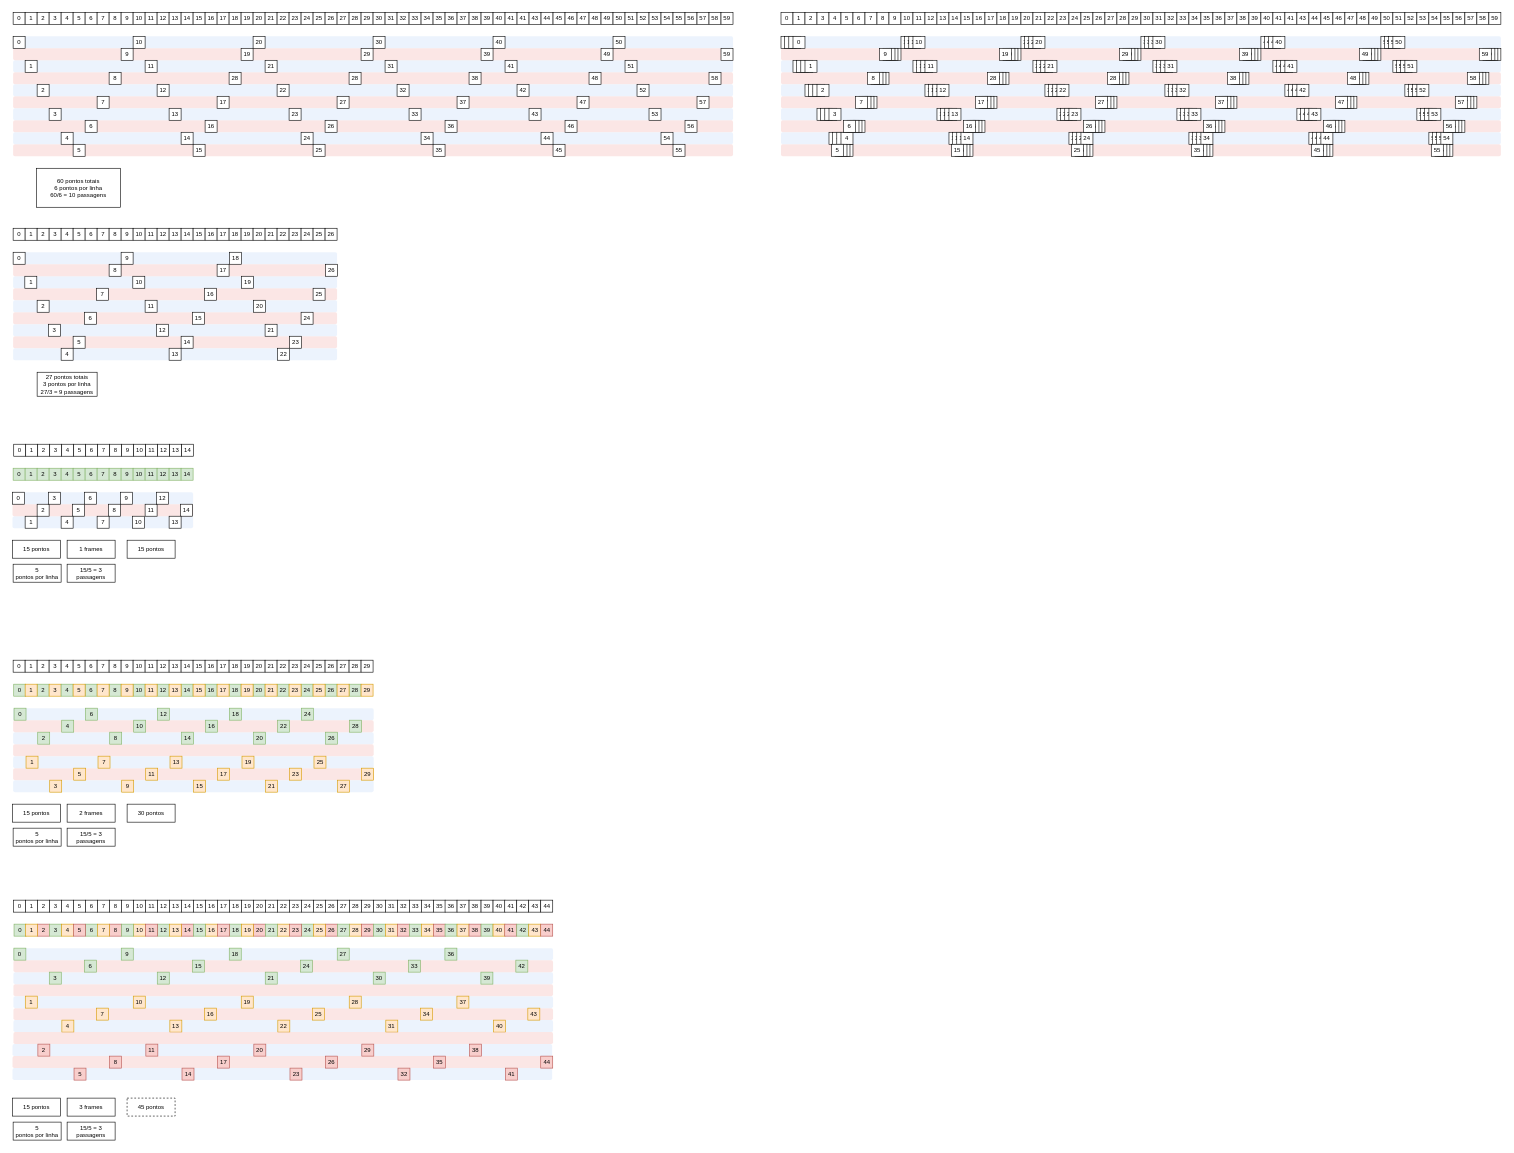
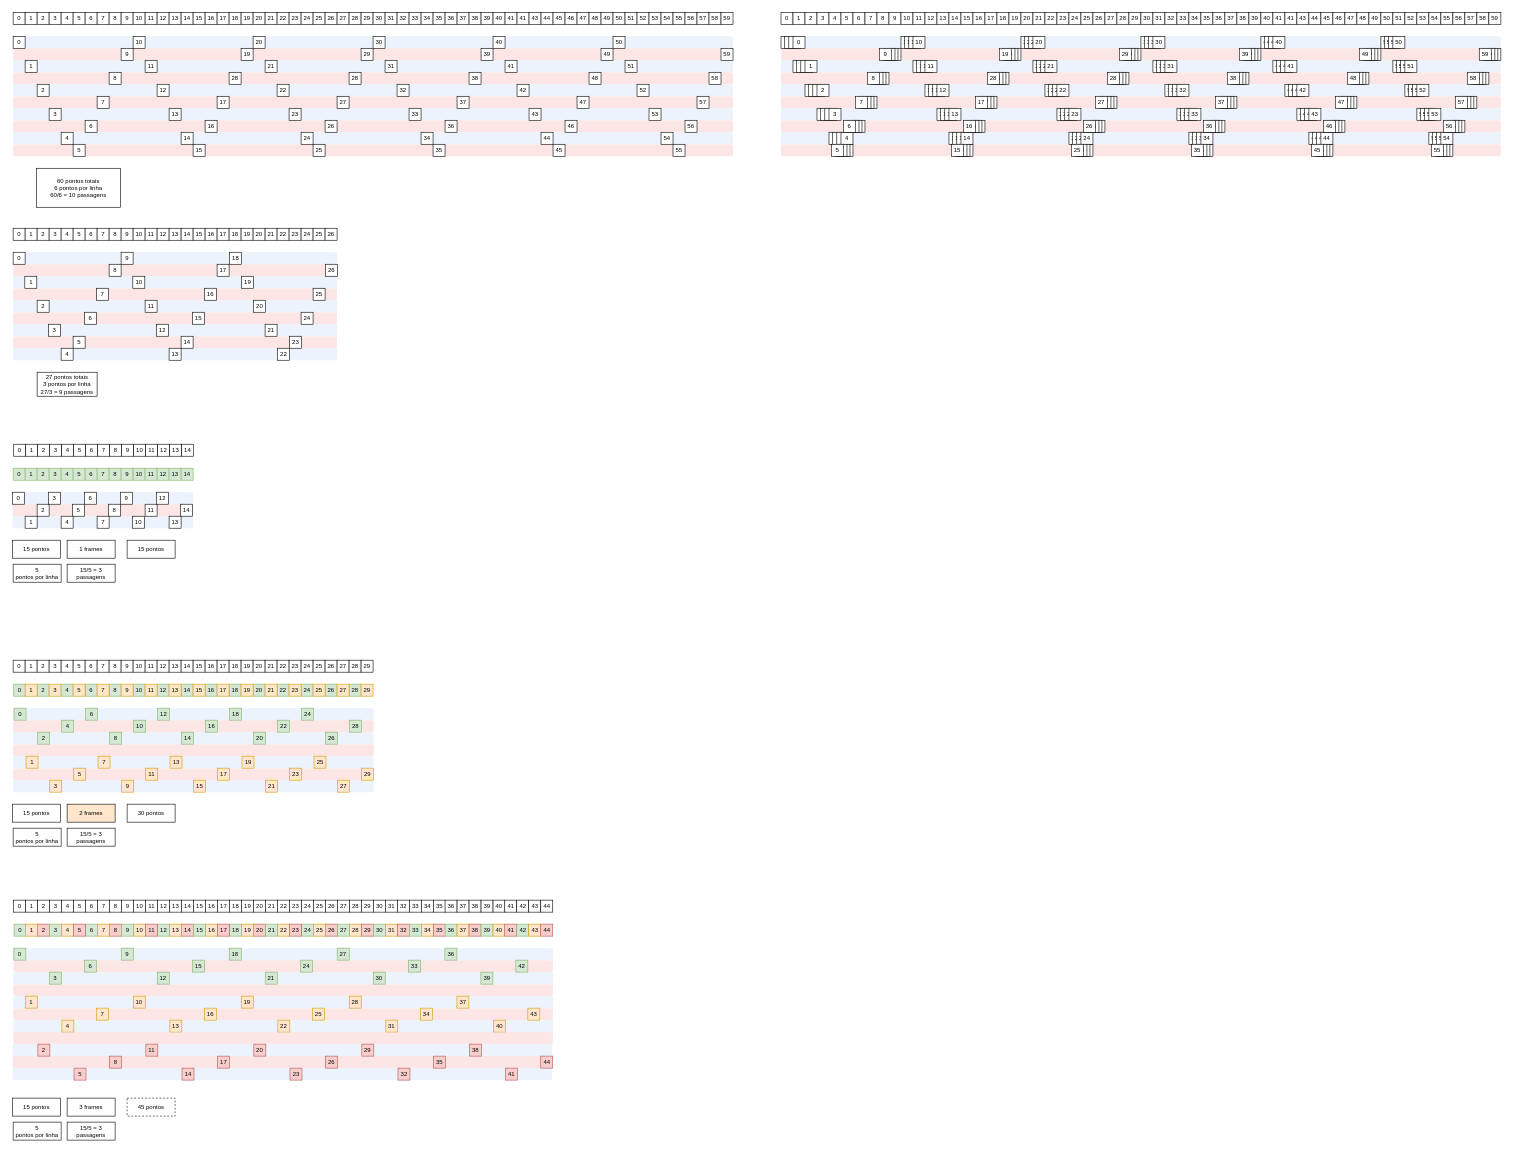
(91, 813) -> (91, 813)
